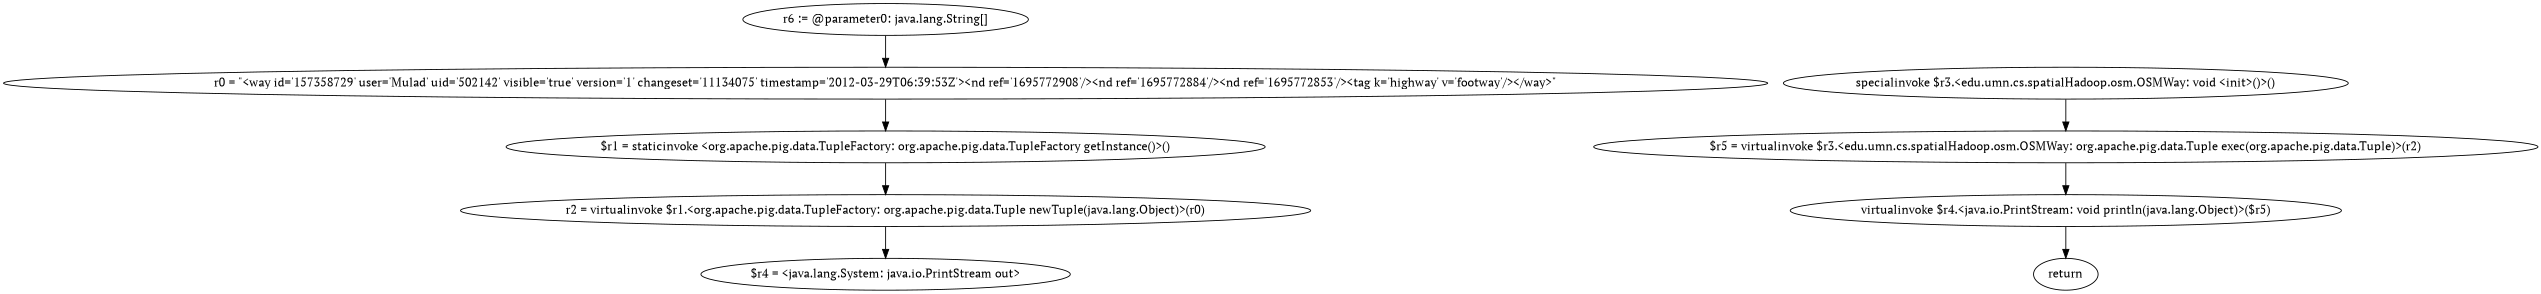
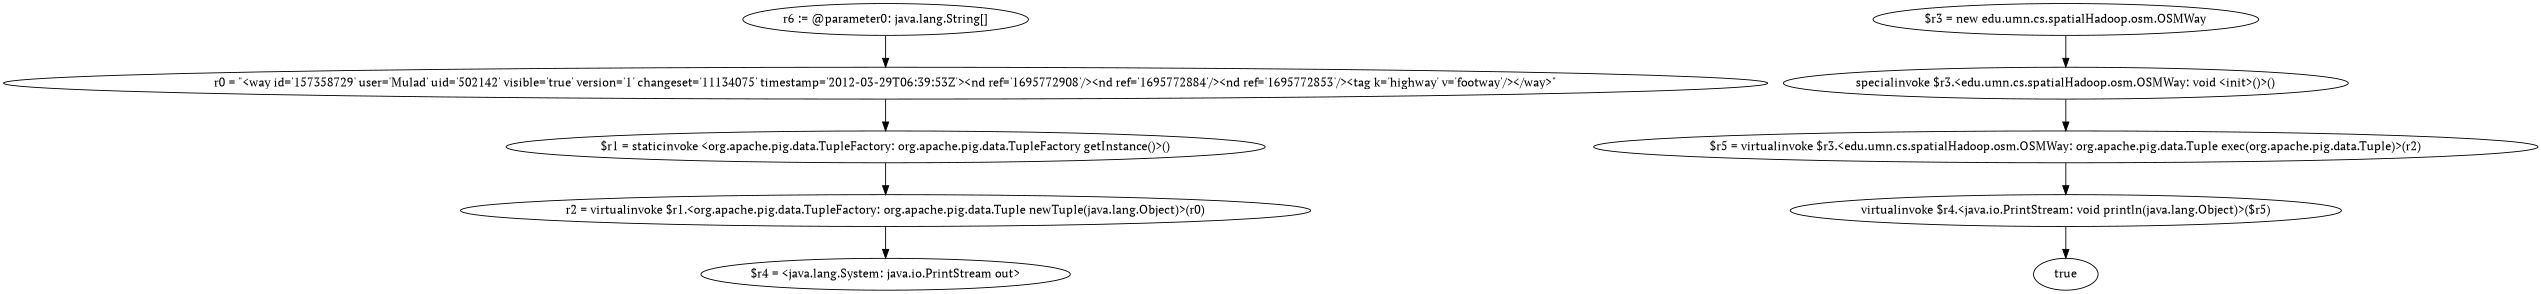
none -> (2066, 19)
(2066, 274) -> (2066, 274)
